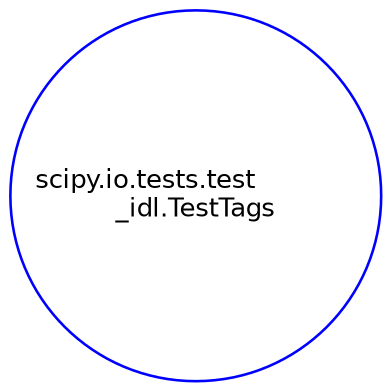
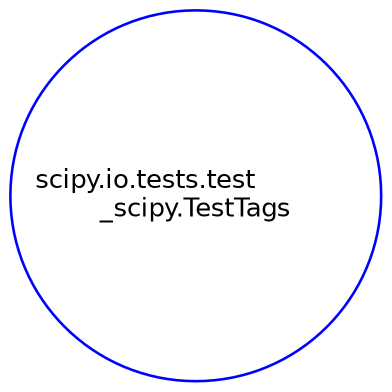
(196, 196) -> (196, 196)
